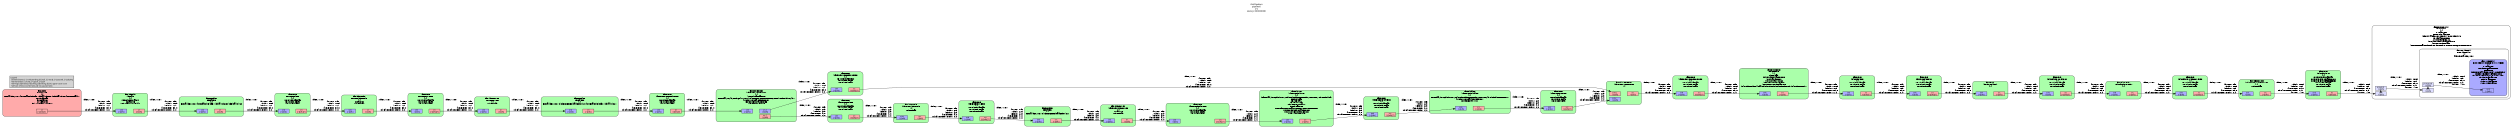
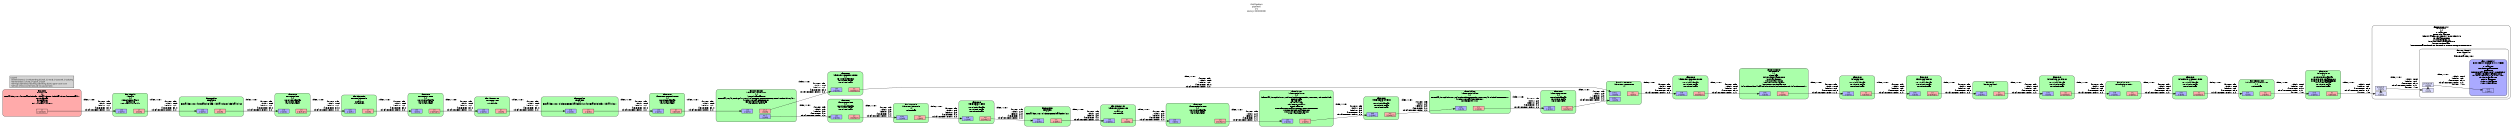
(1615, 94) -> (1615, 94)
(765, 111) -> (765, 111)
(765, 117) -> (765, 117)
